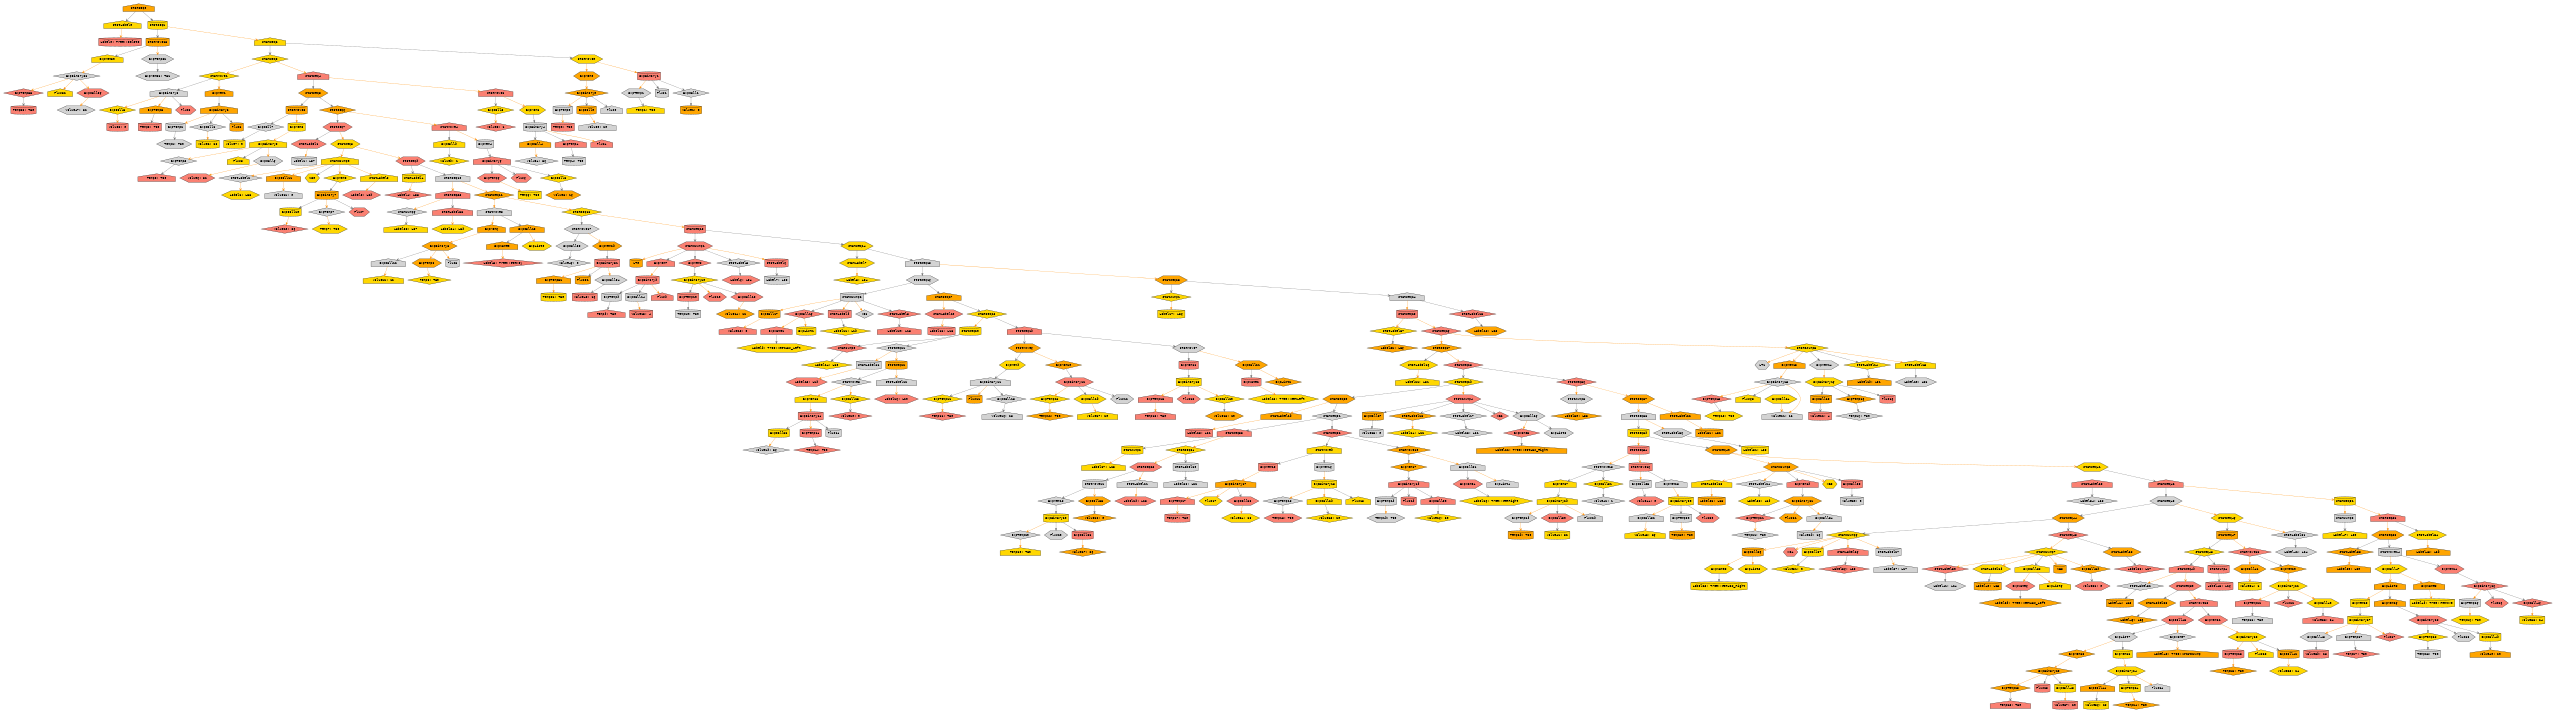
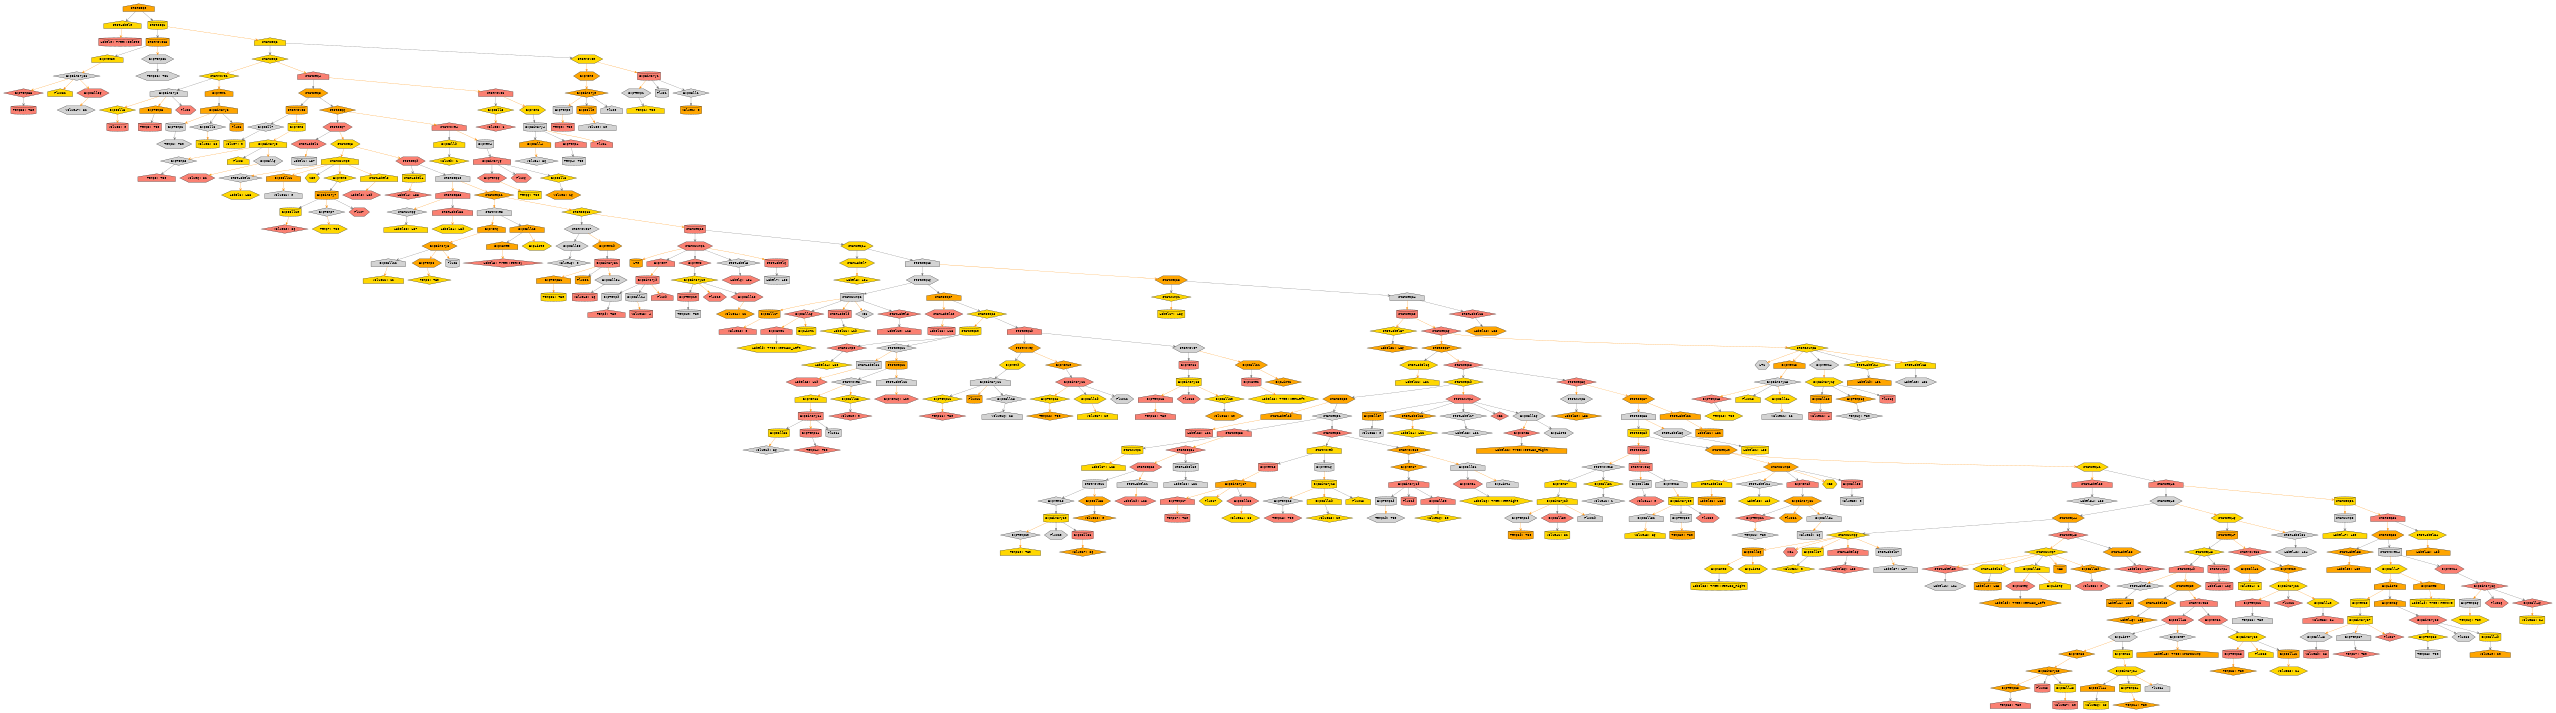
(158, 76) -> (158, 76)
(1800, 397) -> (1779, 389)
(896, 399) -> (896, 399)
(1748, 399) -> (1748, 399)
(1186, 450) -> (1186, 450)
none -> (2092, 474)
(2250, 559) -> none
(2185, 586) -> (2185, 586)
(2229, 628) -> (2229, 628)
